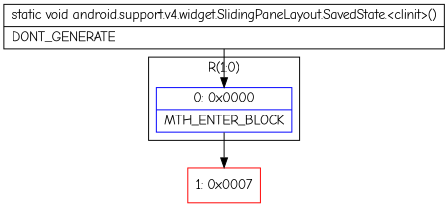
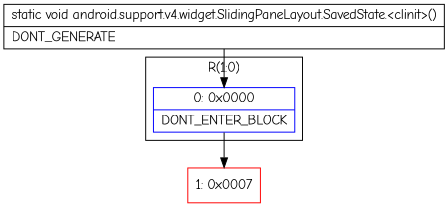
(224, 121) -> (224, 121)
